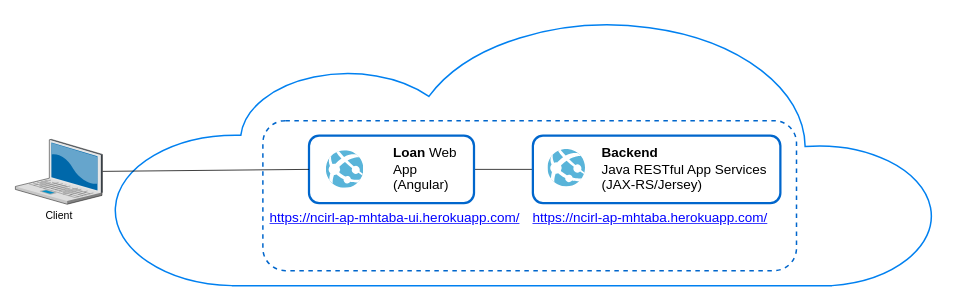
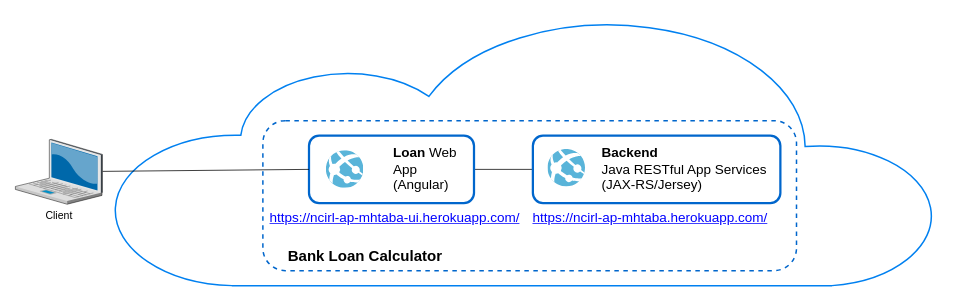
none -> (365, 255)
